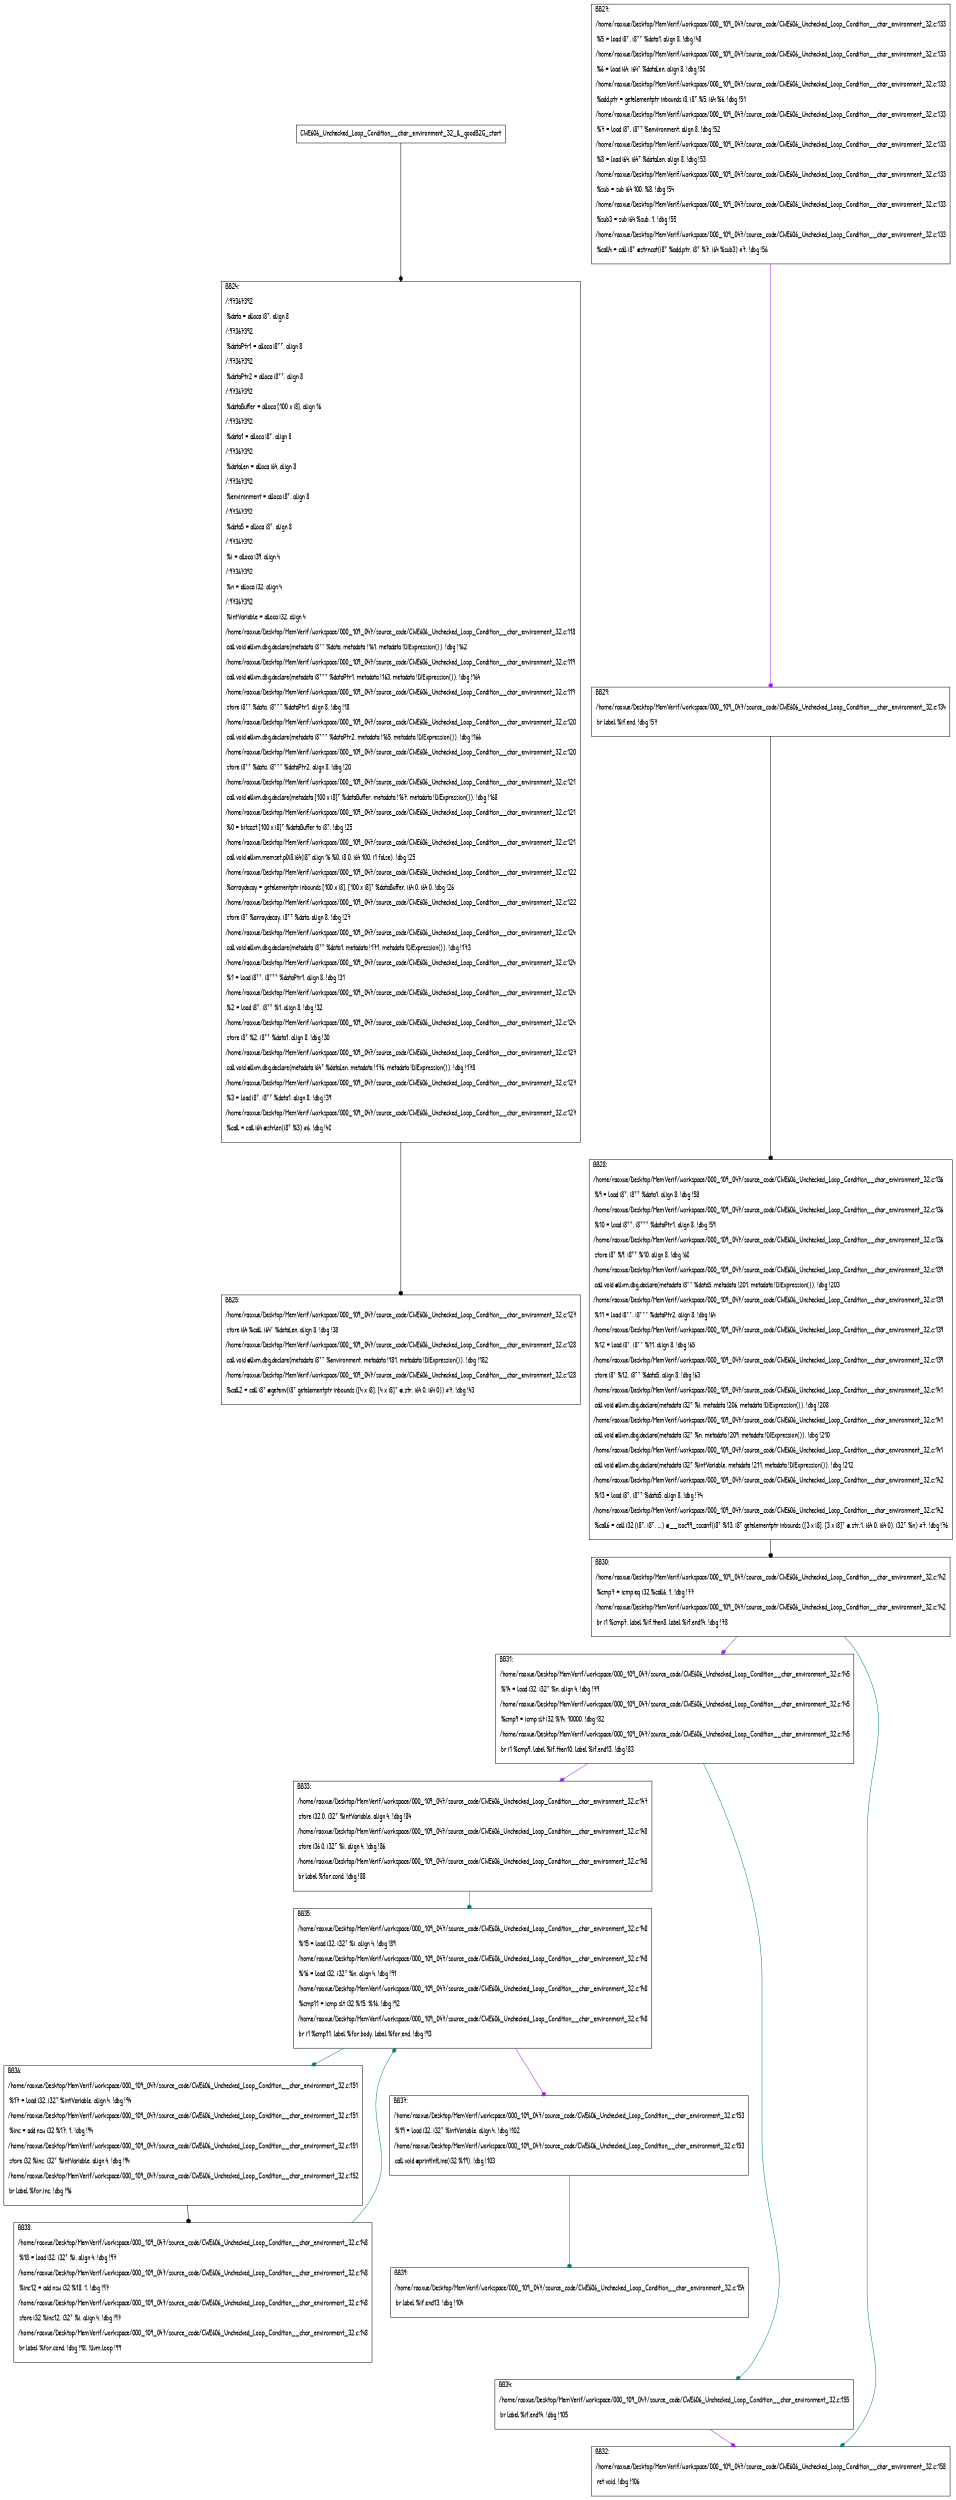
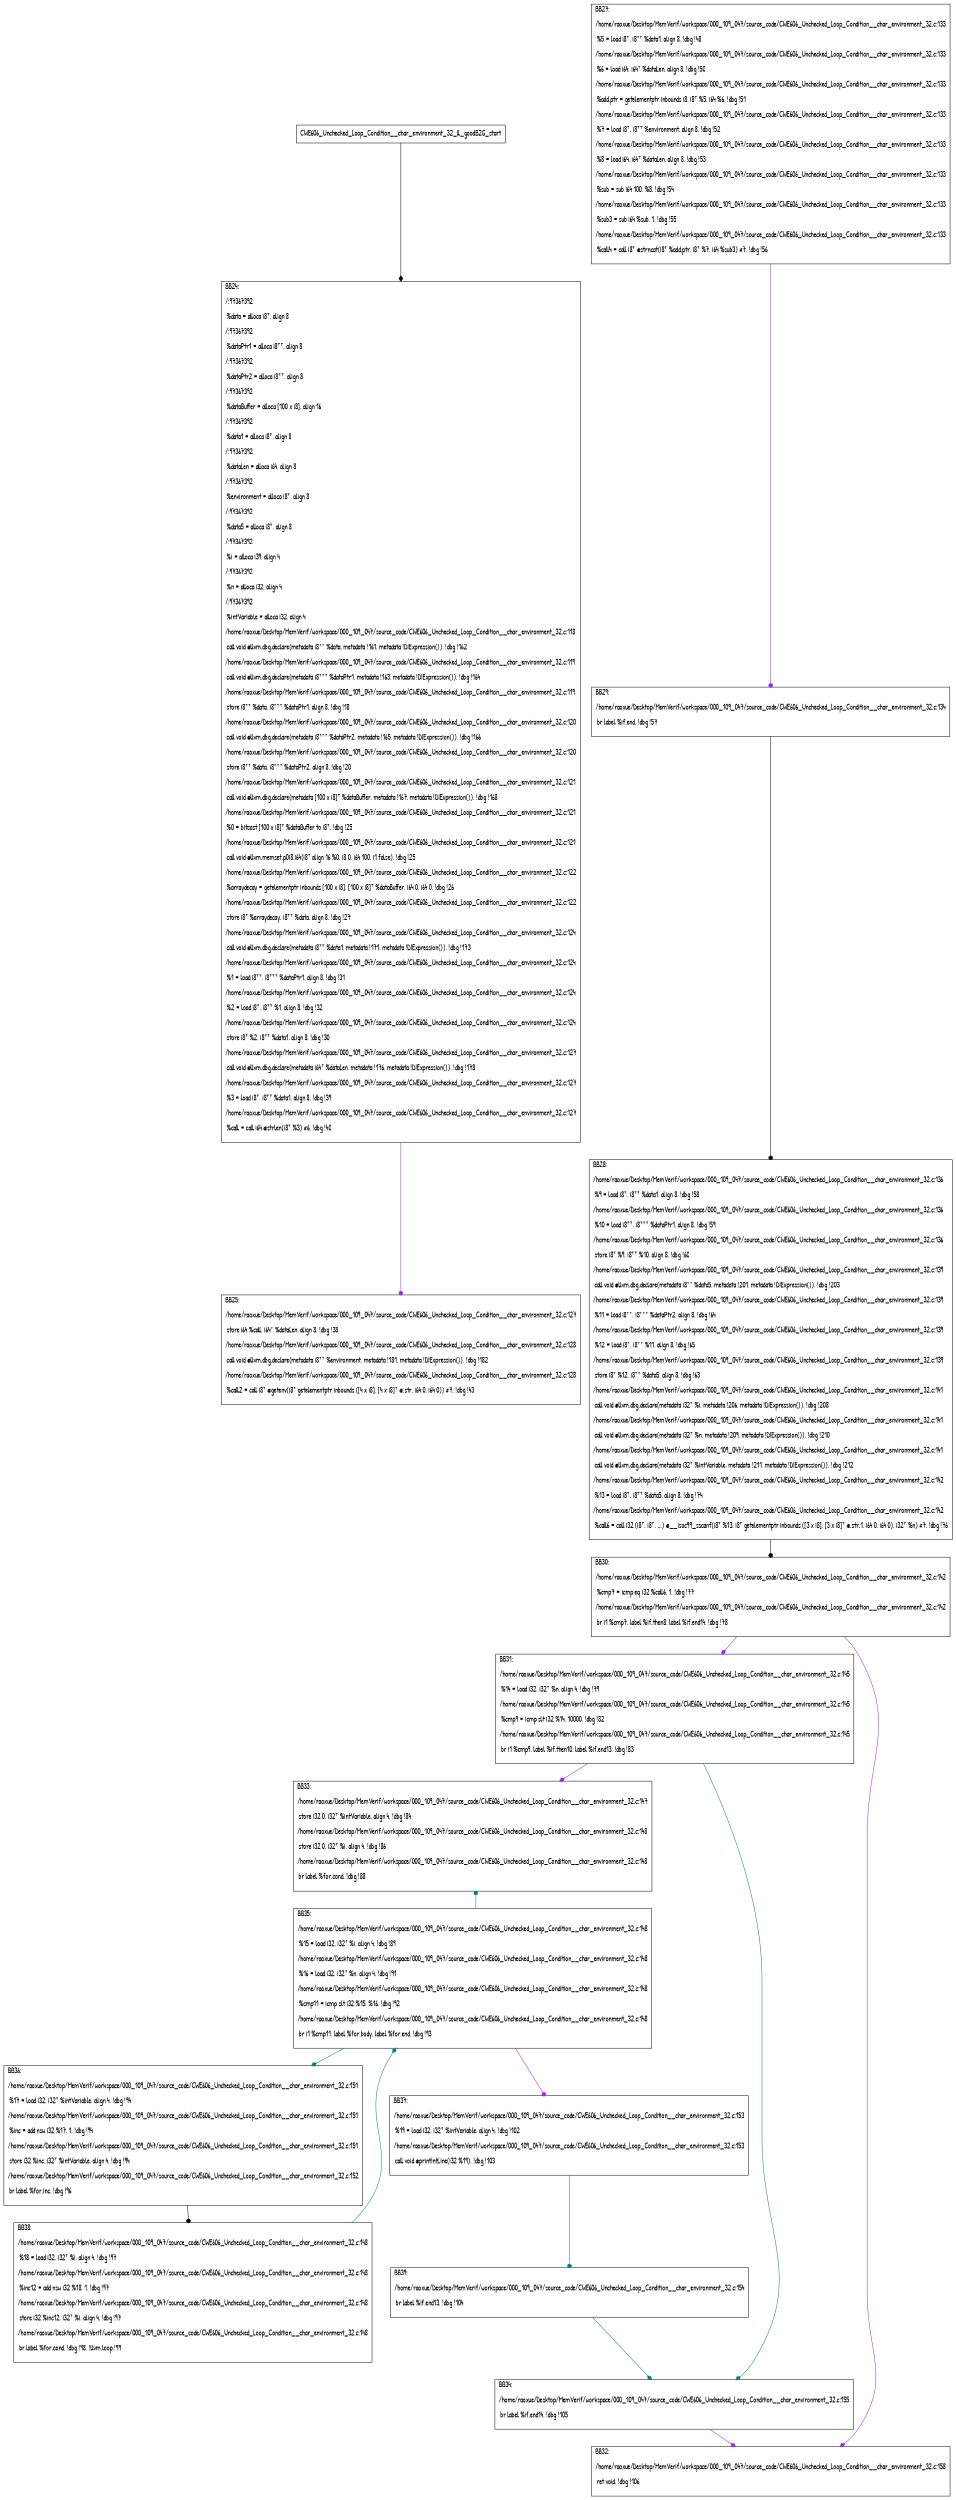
(401, 1217) -> (401, 1217)
(341, 1847) -> (342, 1847)
(469, 1898) -> (476, 1902)
(867, 2040) -> (867, 2040)
none -> (620, 2346)
